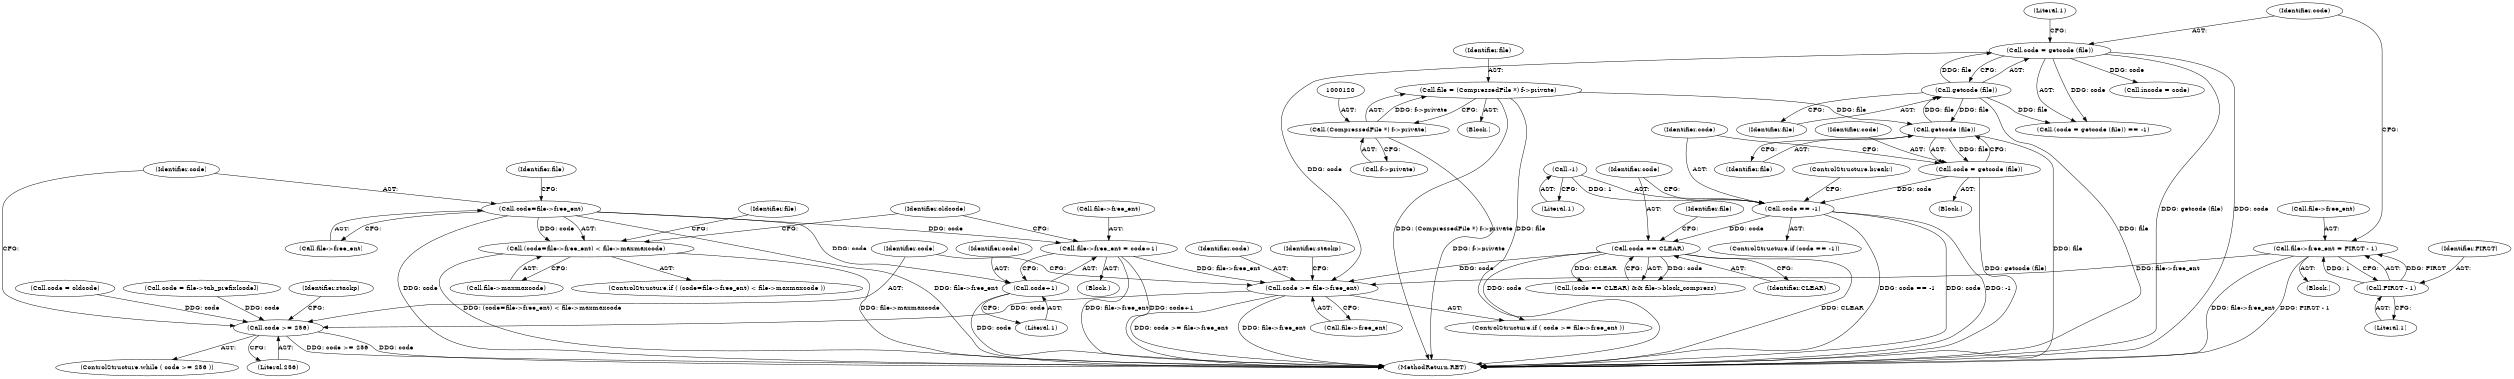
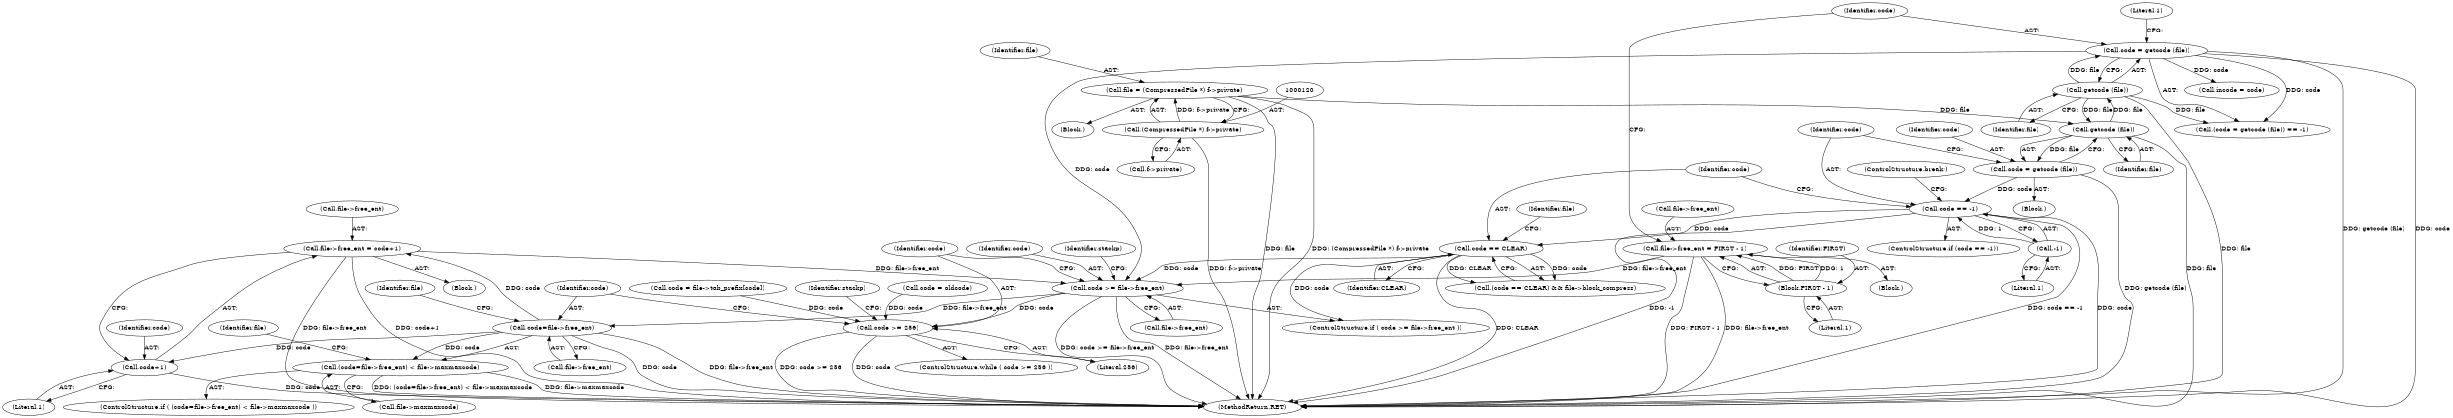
(935, 209) -> none
none -> (2005, 226)
(2391, 288) -> (1806, 288)
none -> (829, 318)
